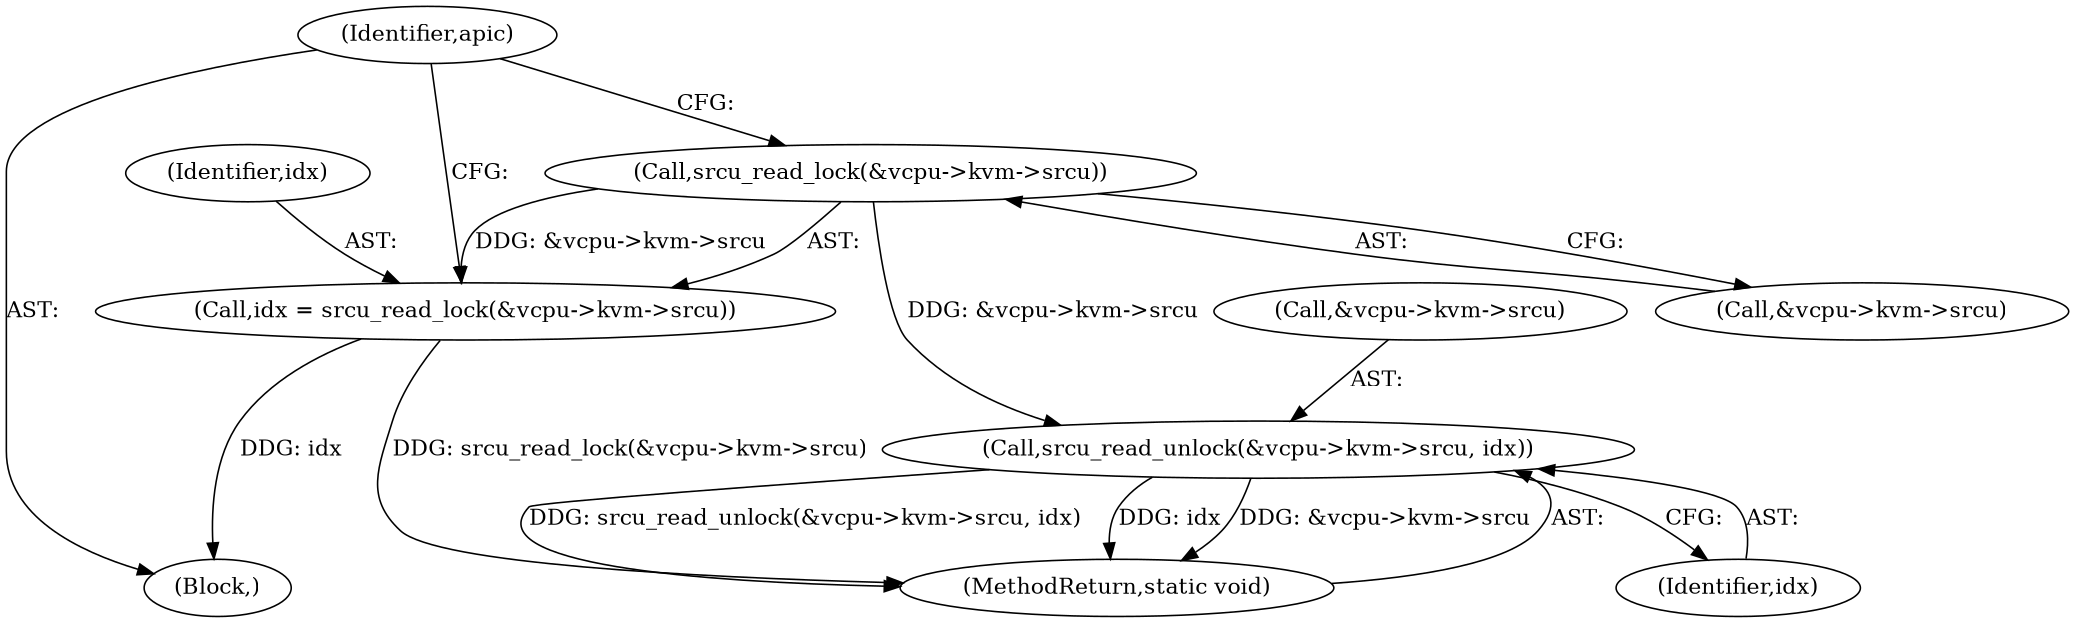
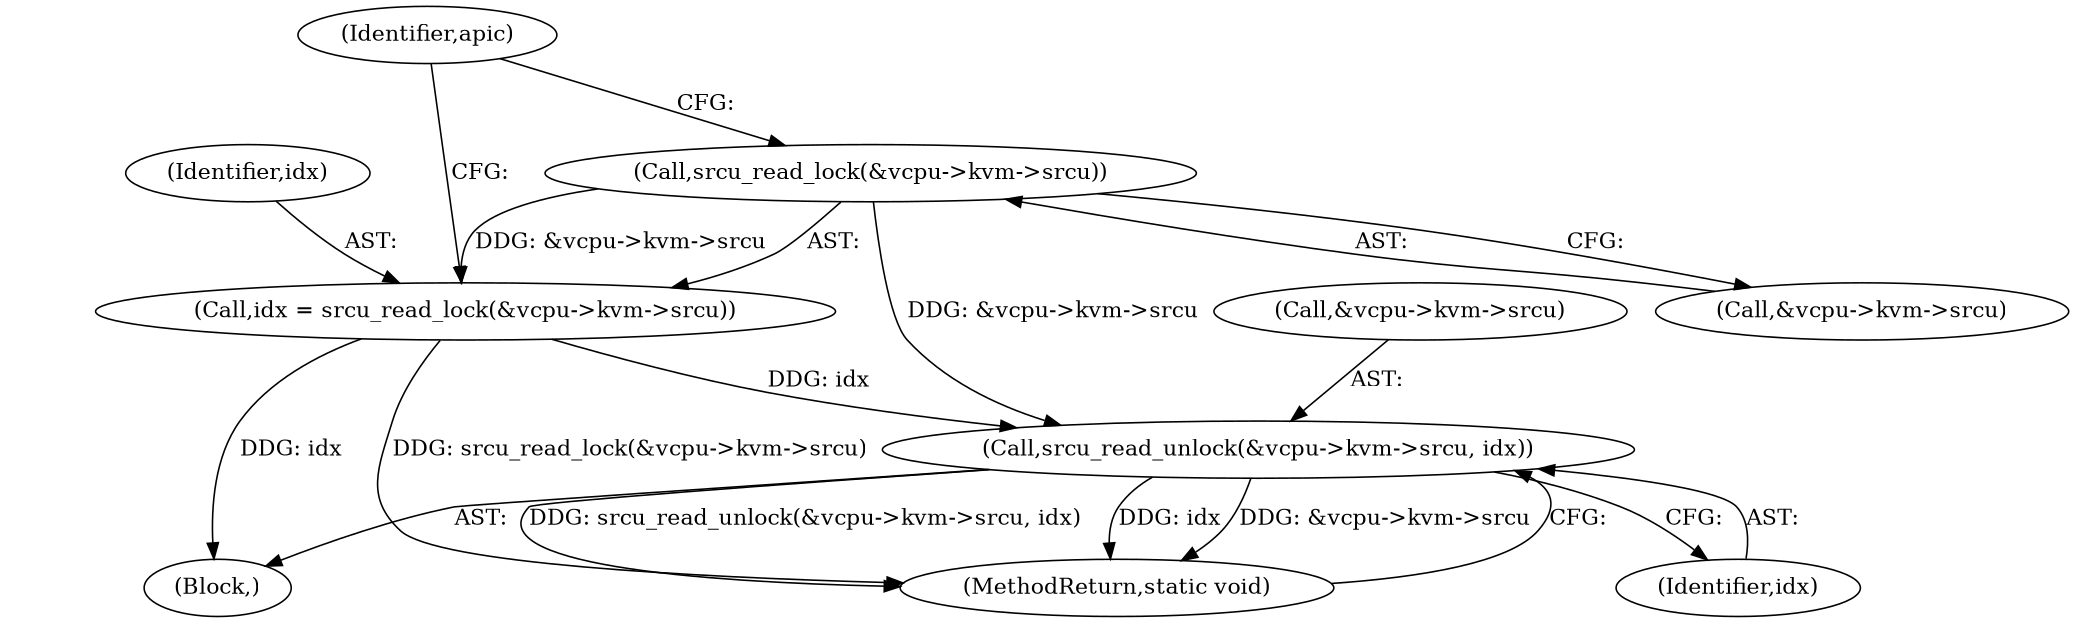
(6, 232) -> (505, 503)
none -> (774, 394)
(1582, 519) -> (1582, 519)
